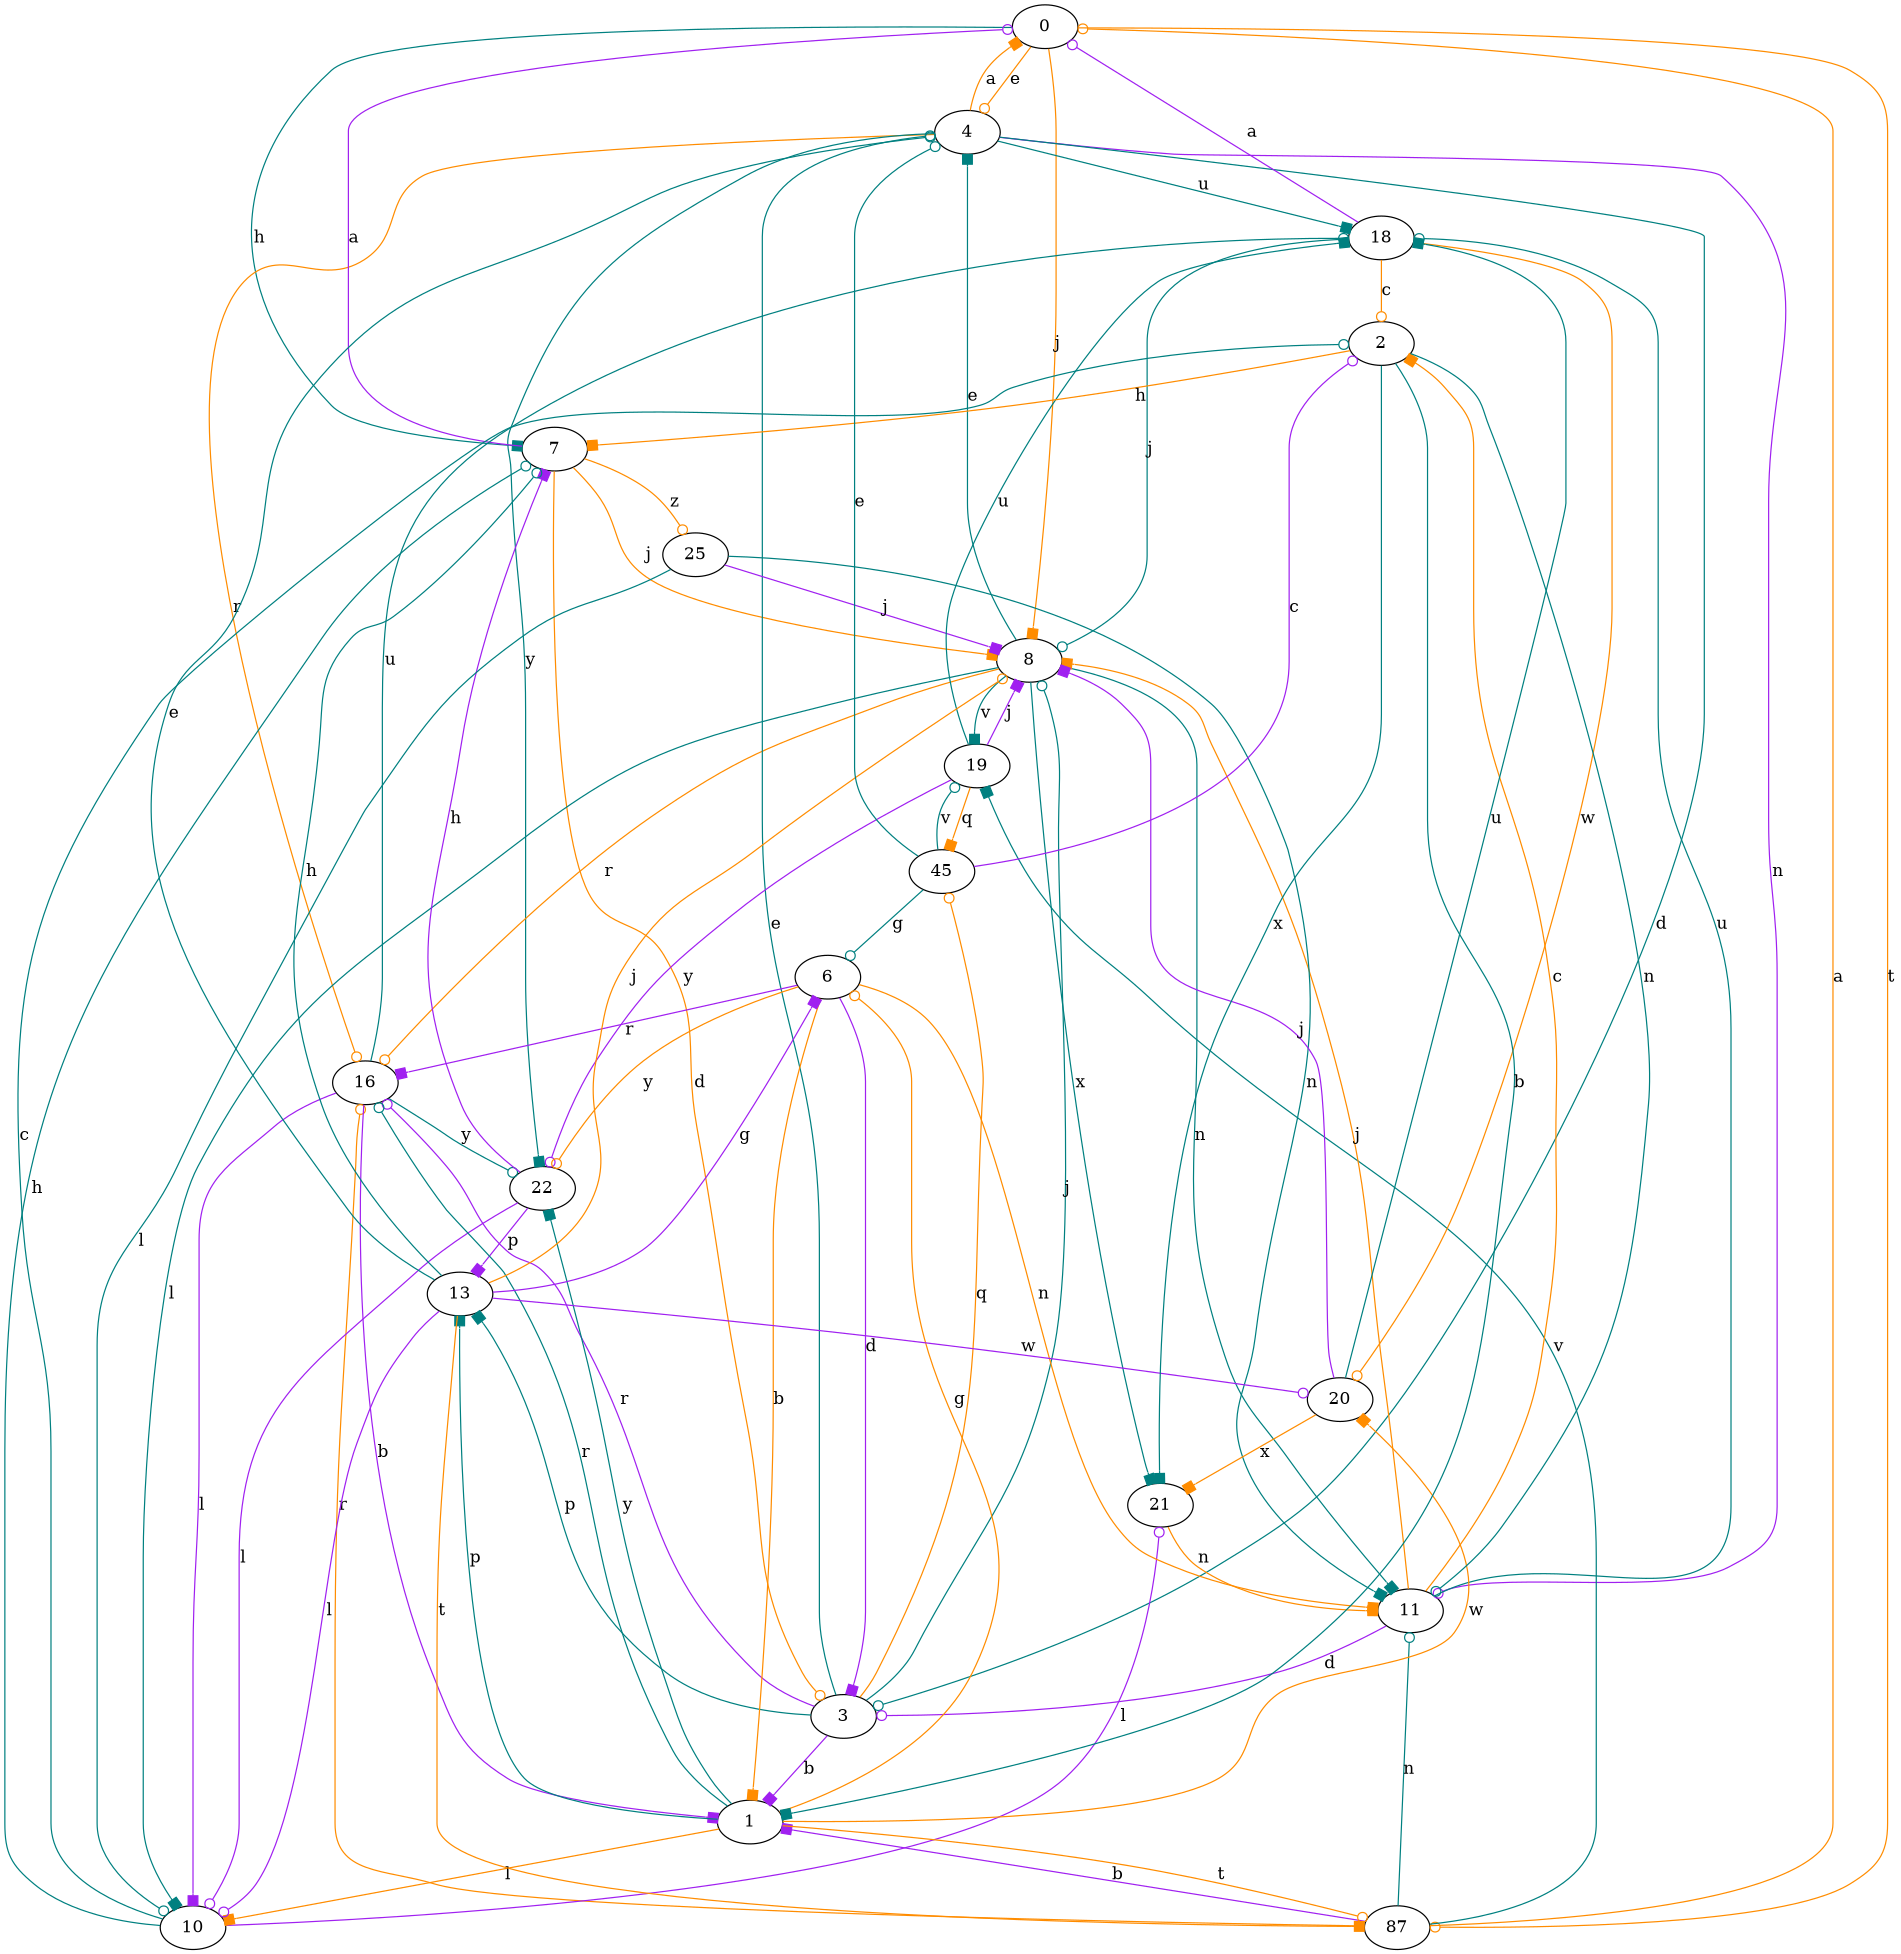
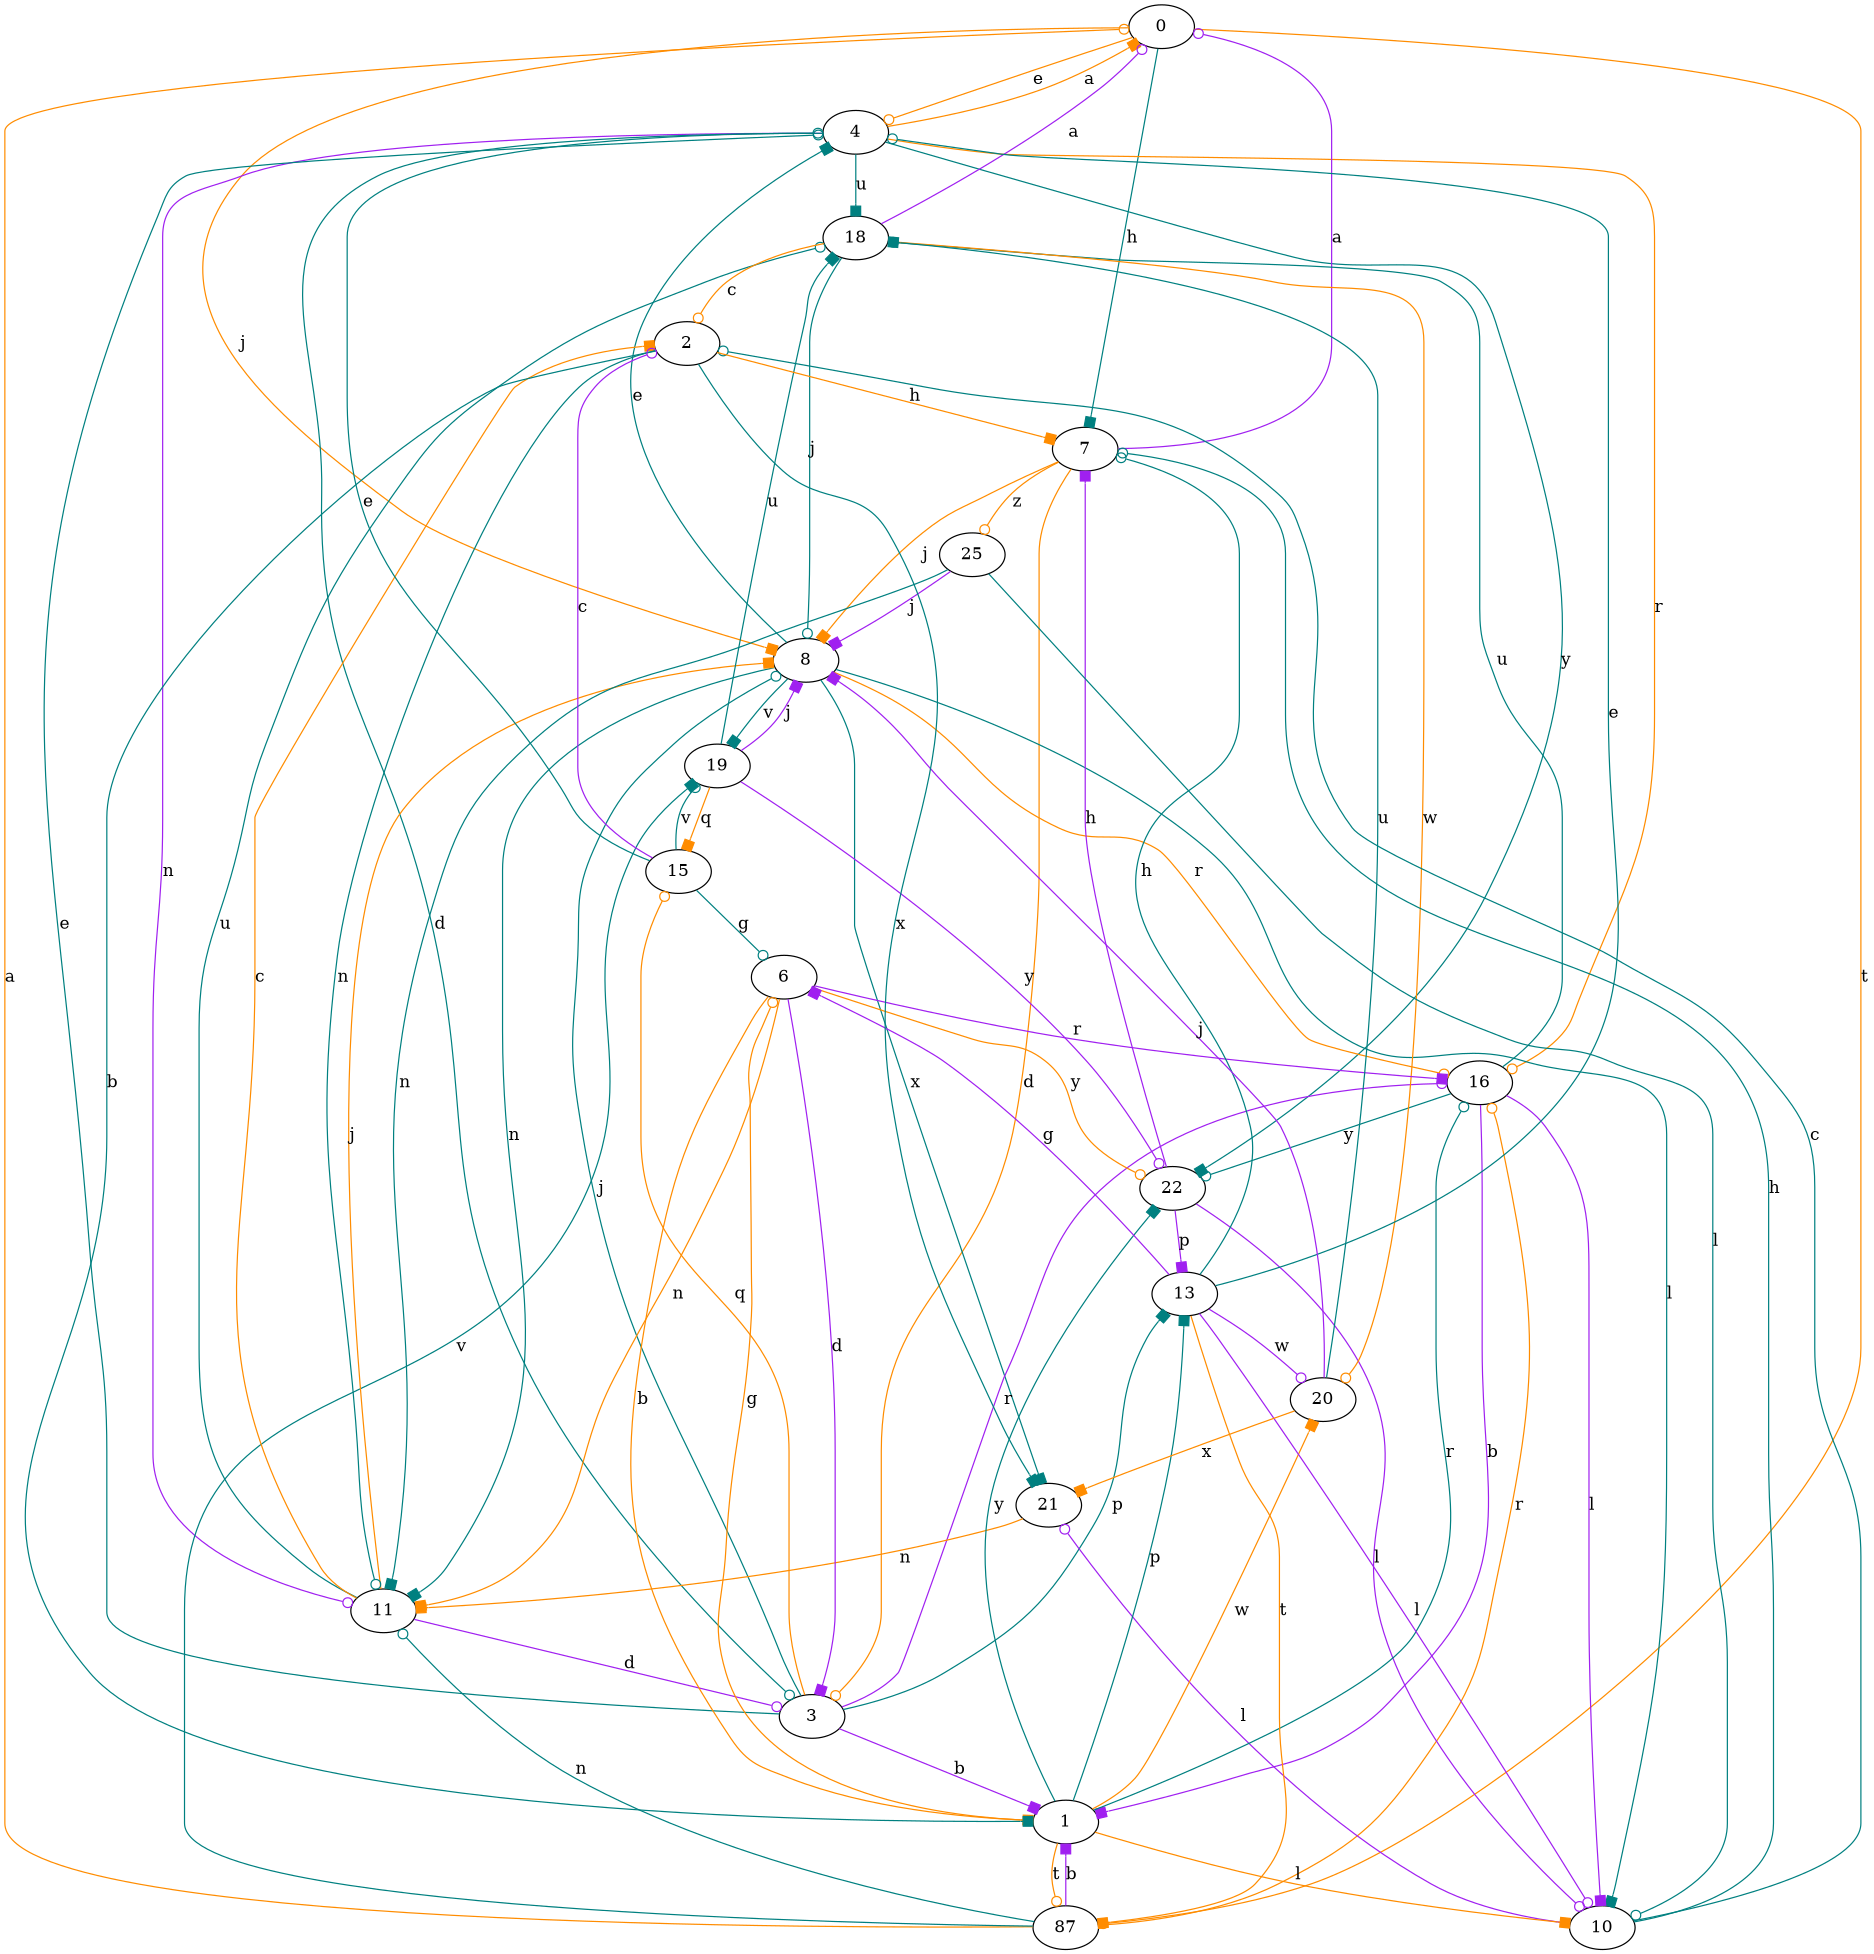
(942, 872) -> (679, 872)
(653, 927) -> none
